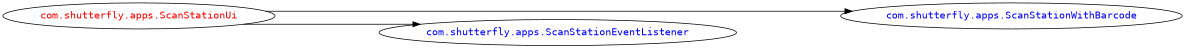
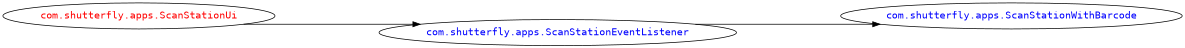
(555, 11) -> (784, 24)
